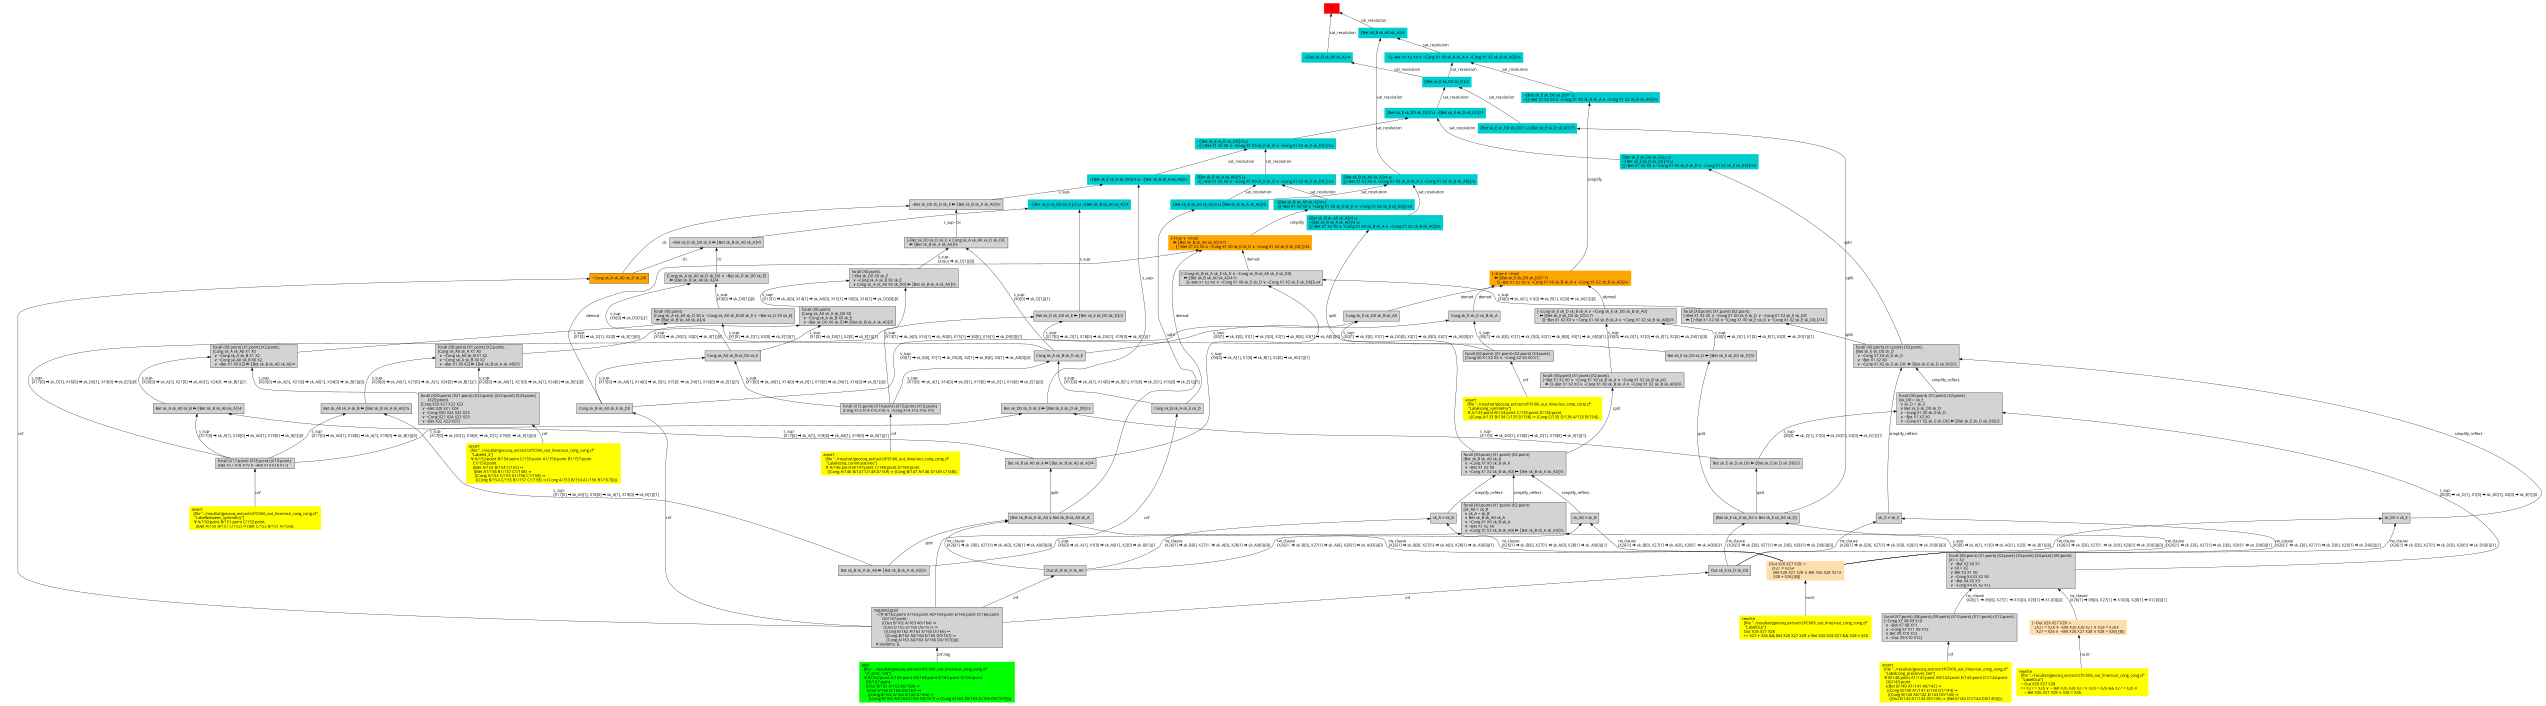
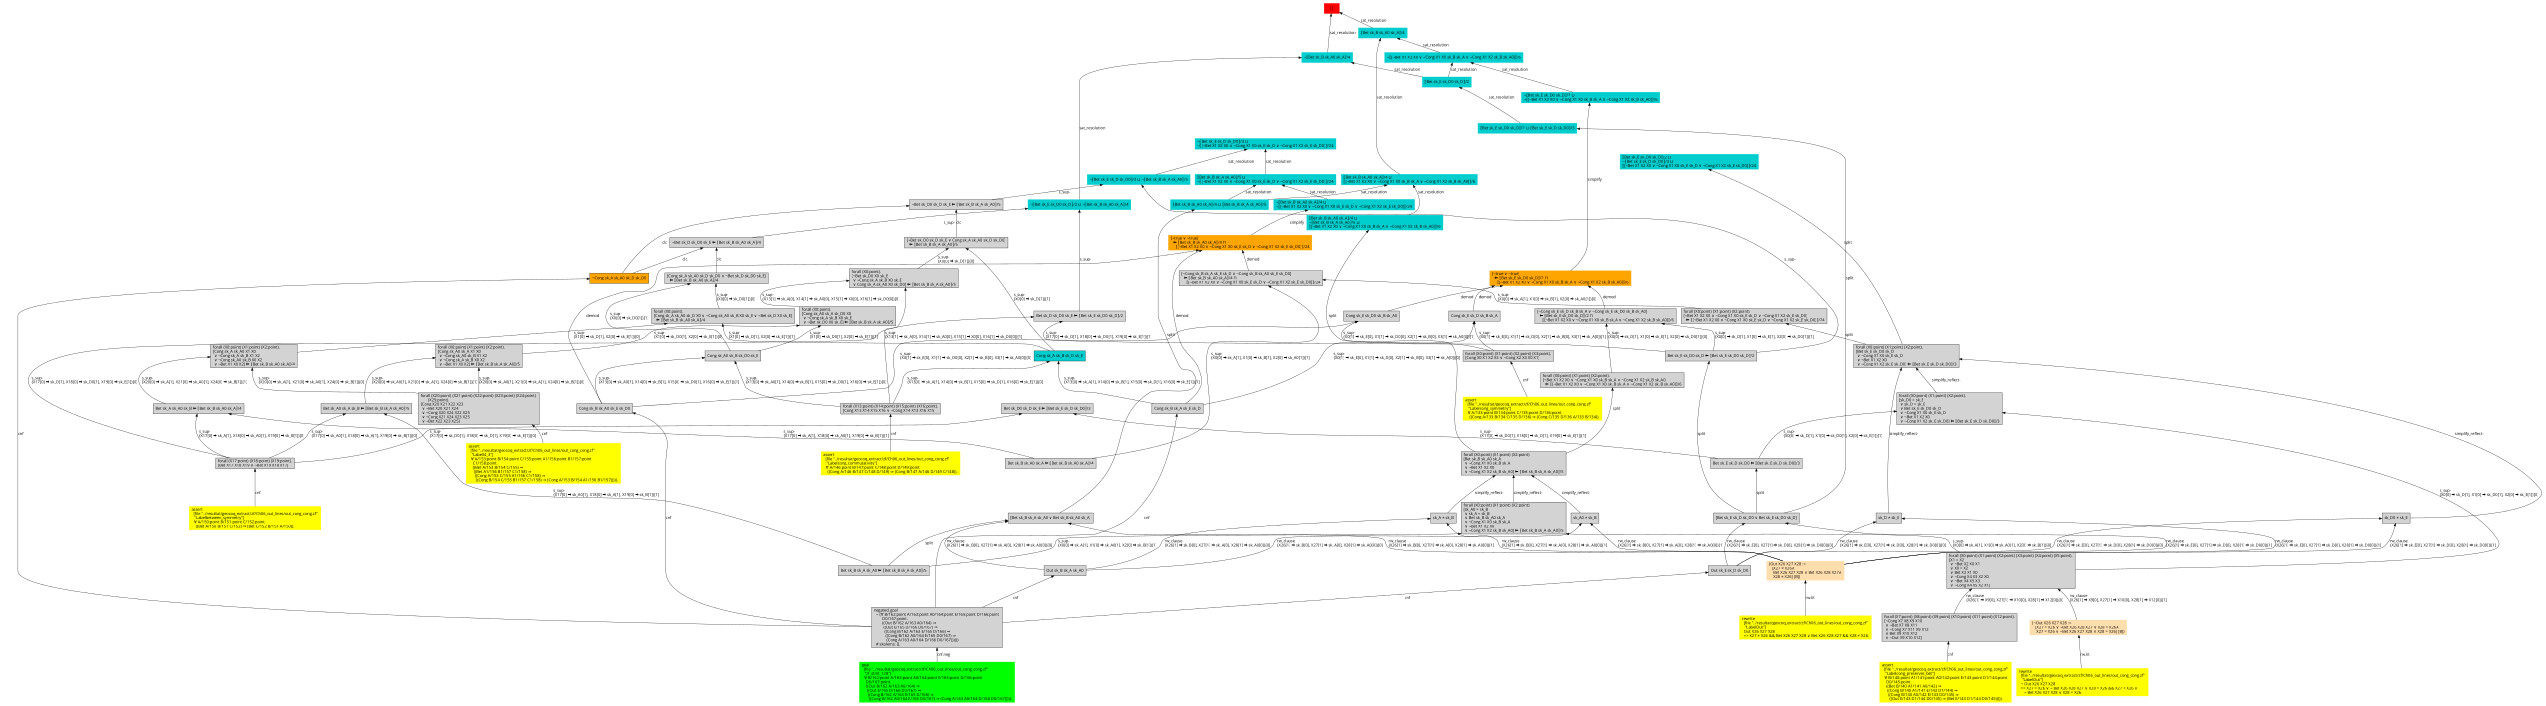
none -> (1128, 65)
(1435, 113) -> none
(1145, 328) -> (1552, 220)
(1237, 328) -> (1328, 347)
(1060, 356) -> (1060, 356)
(1051, 492) -> none
